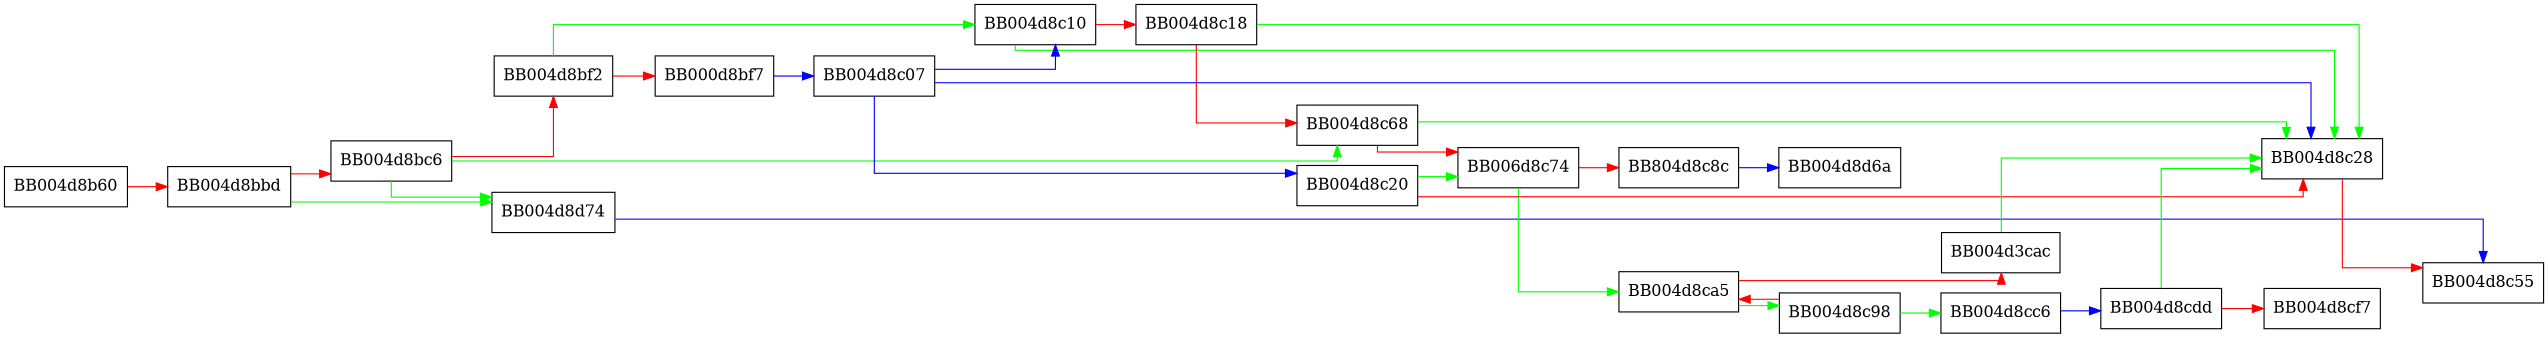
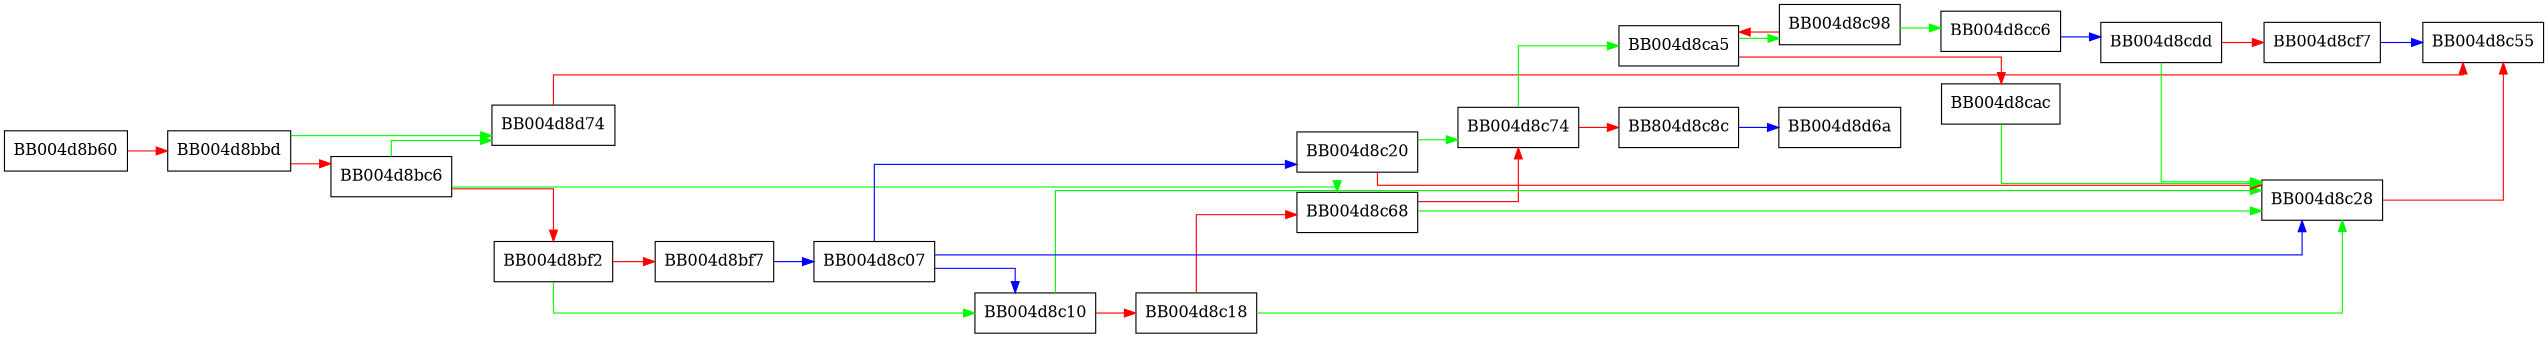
none -> (2396, 42)
(714, 76) -> (714, 262)
(1518, 168) -> (1518, 127)
(1566, 219) -> (1494, 75)
(2001, 253) -> (2001, 104)
